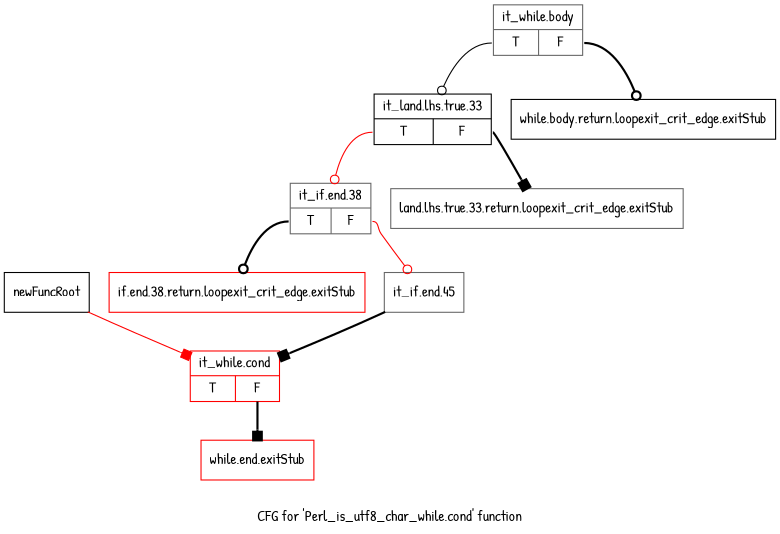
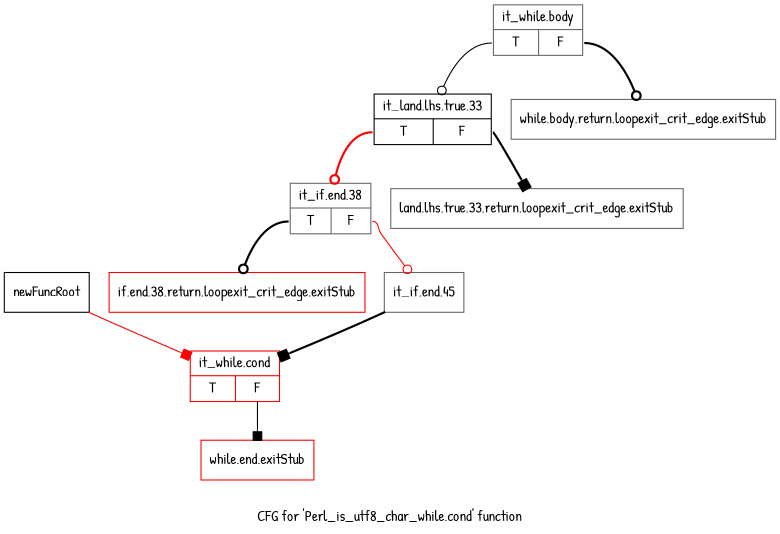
(643, 119) -> (643, 119)
(347, 147) -> (347, 147)
(257, 416) -> (257, 416)
